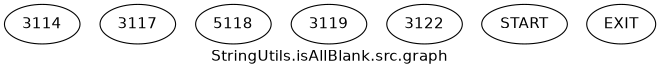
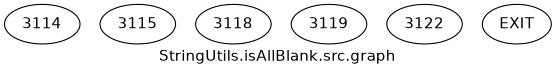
none -> (138, 24)
(138, 24) -> none
(233, 24) -> (233, 24)
(525, 24) -> none
